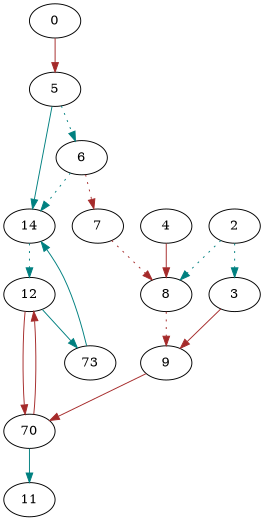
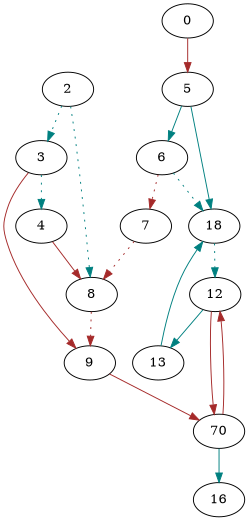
(67, 119) -> (177, 119)
none -> (41, 187)
(29, 226) -> (214, 226)
(90, 363) -> (158, 363)
(29, 500) -> (219, 500)
